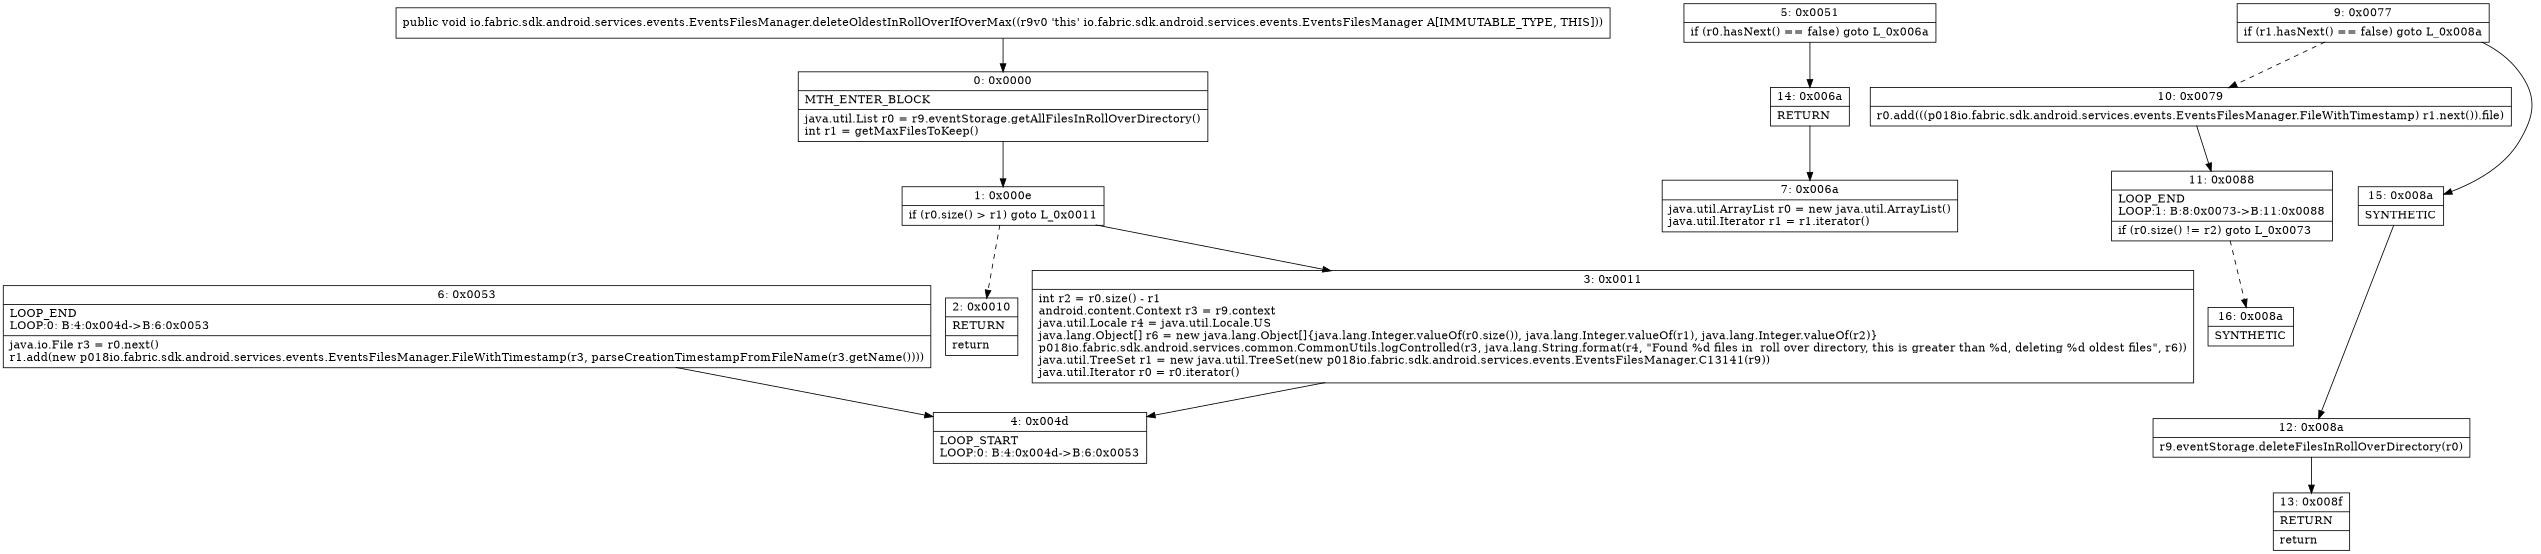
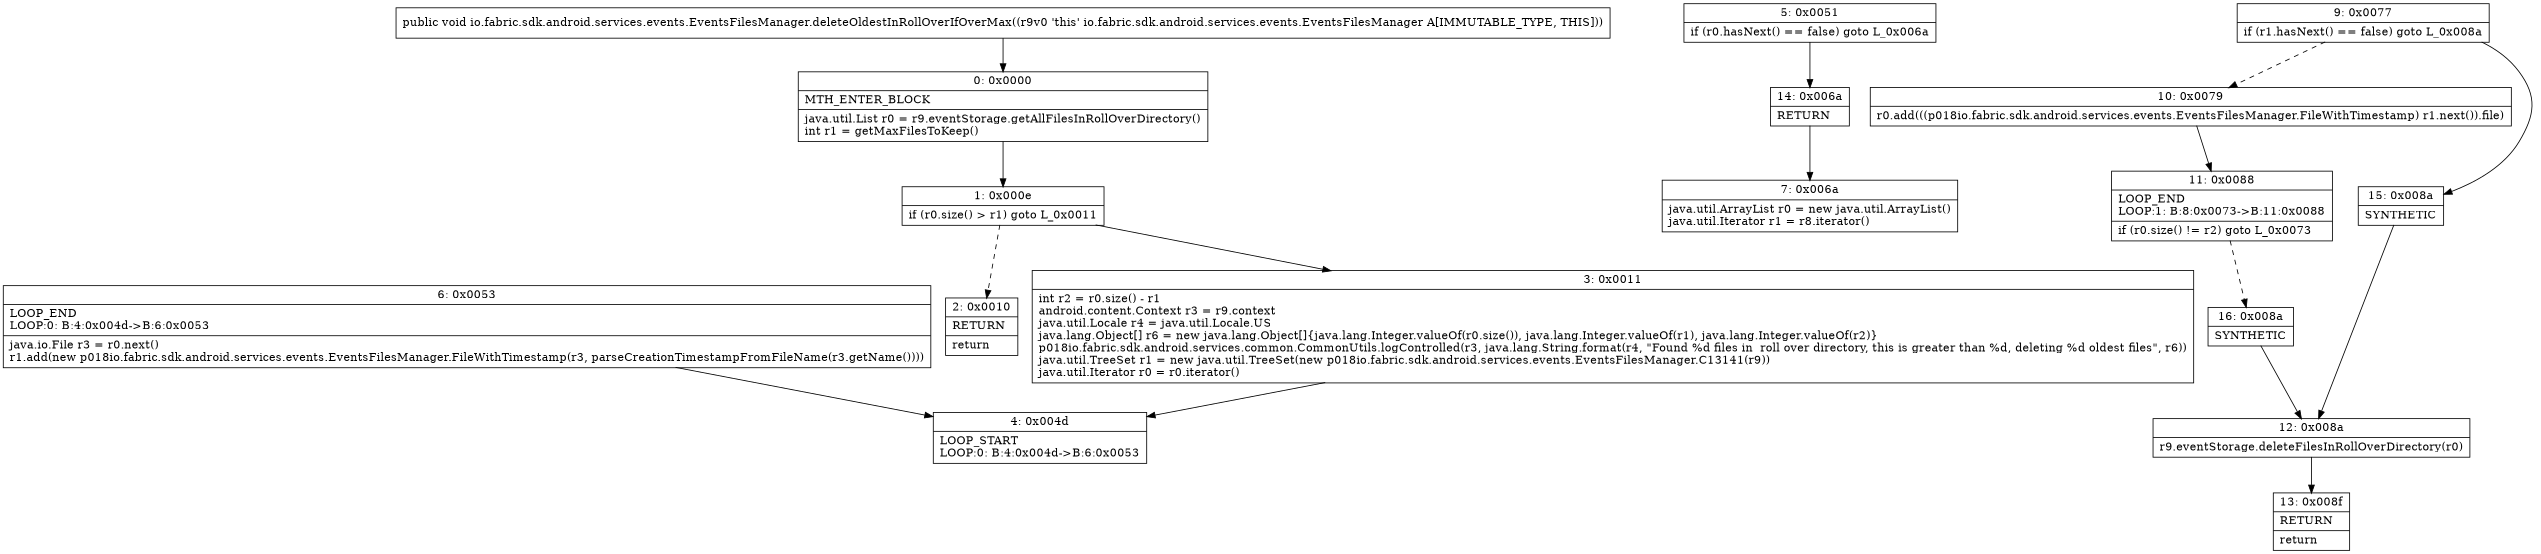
(1769, 222) -> (1769, 222)
none -> (2279, 379)
